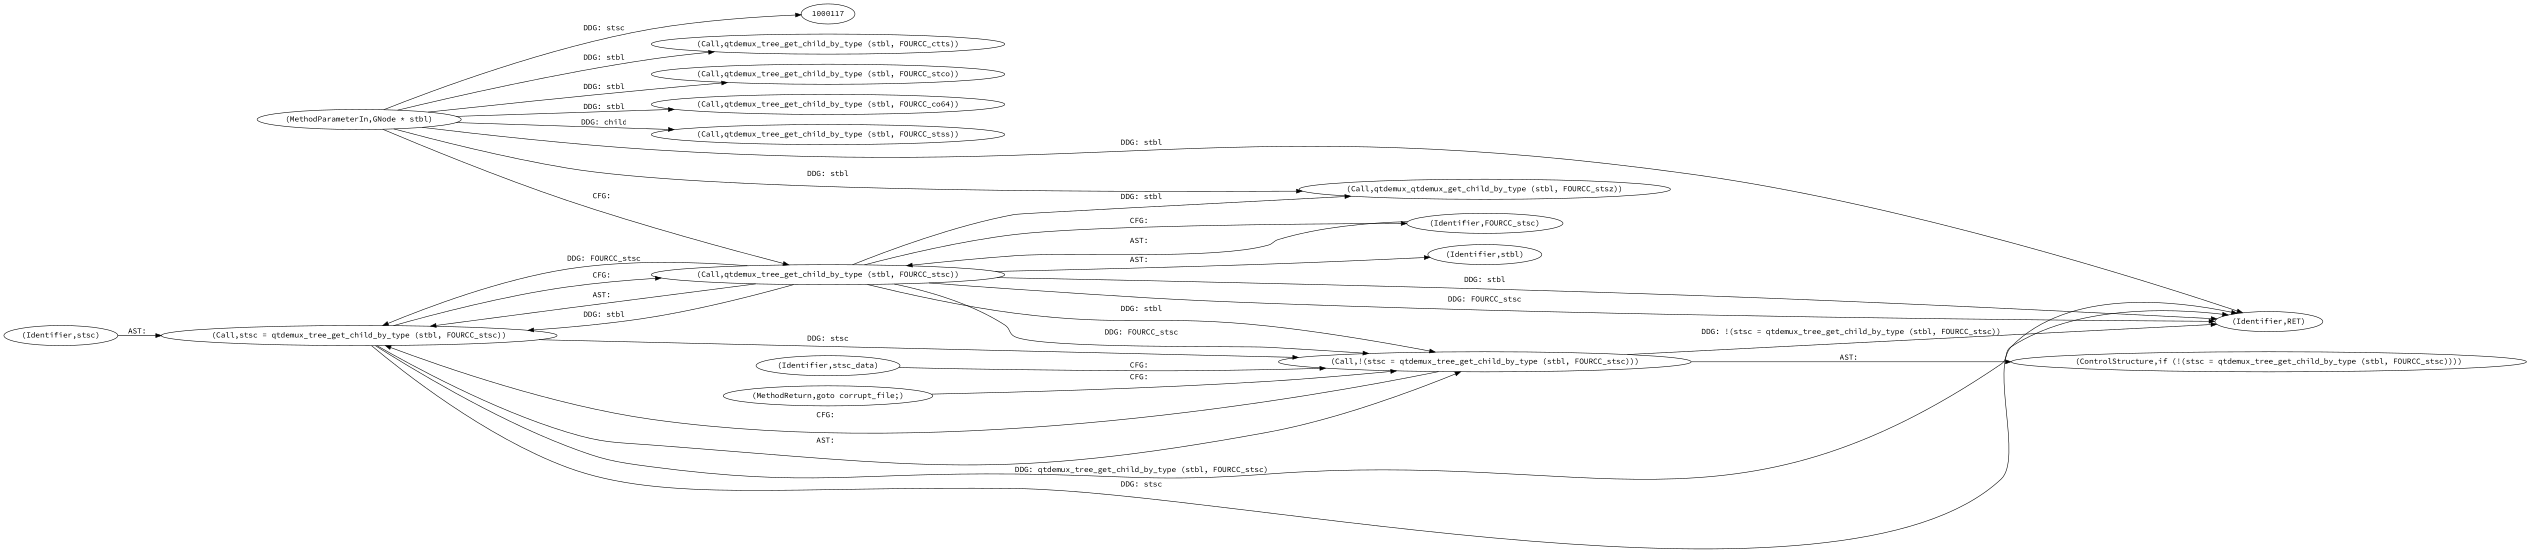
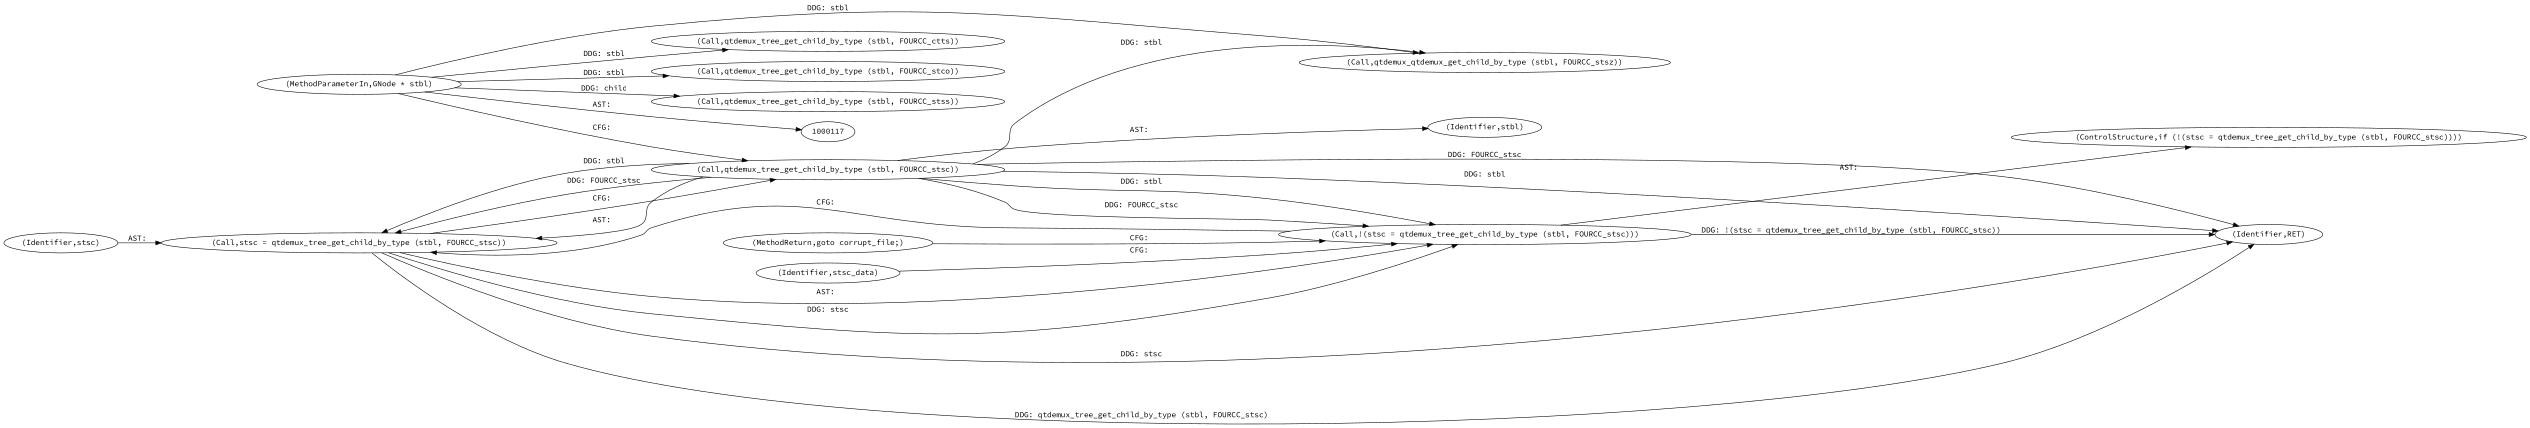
(604, 28) -> (604, 105)
(828, 104) -> none
(1338, 147) -> none
(1485, 223) -> none
